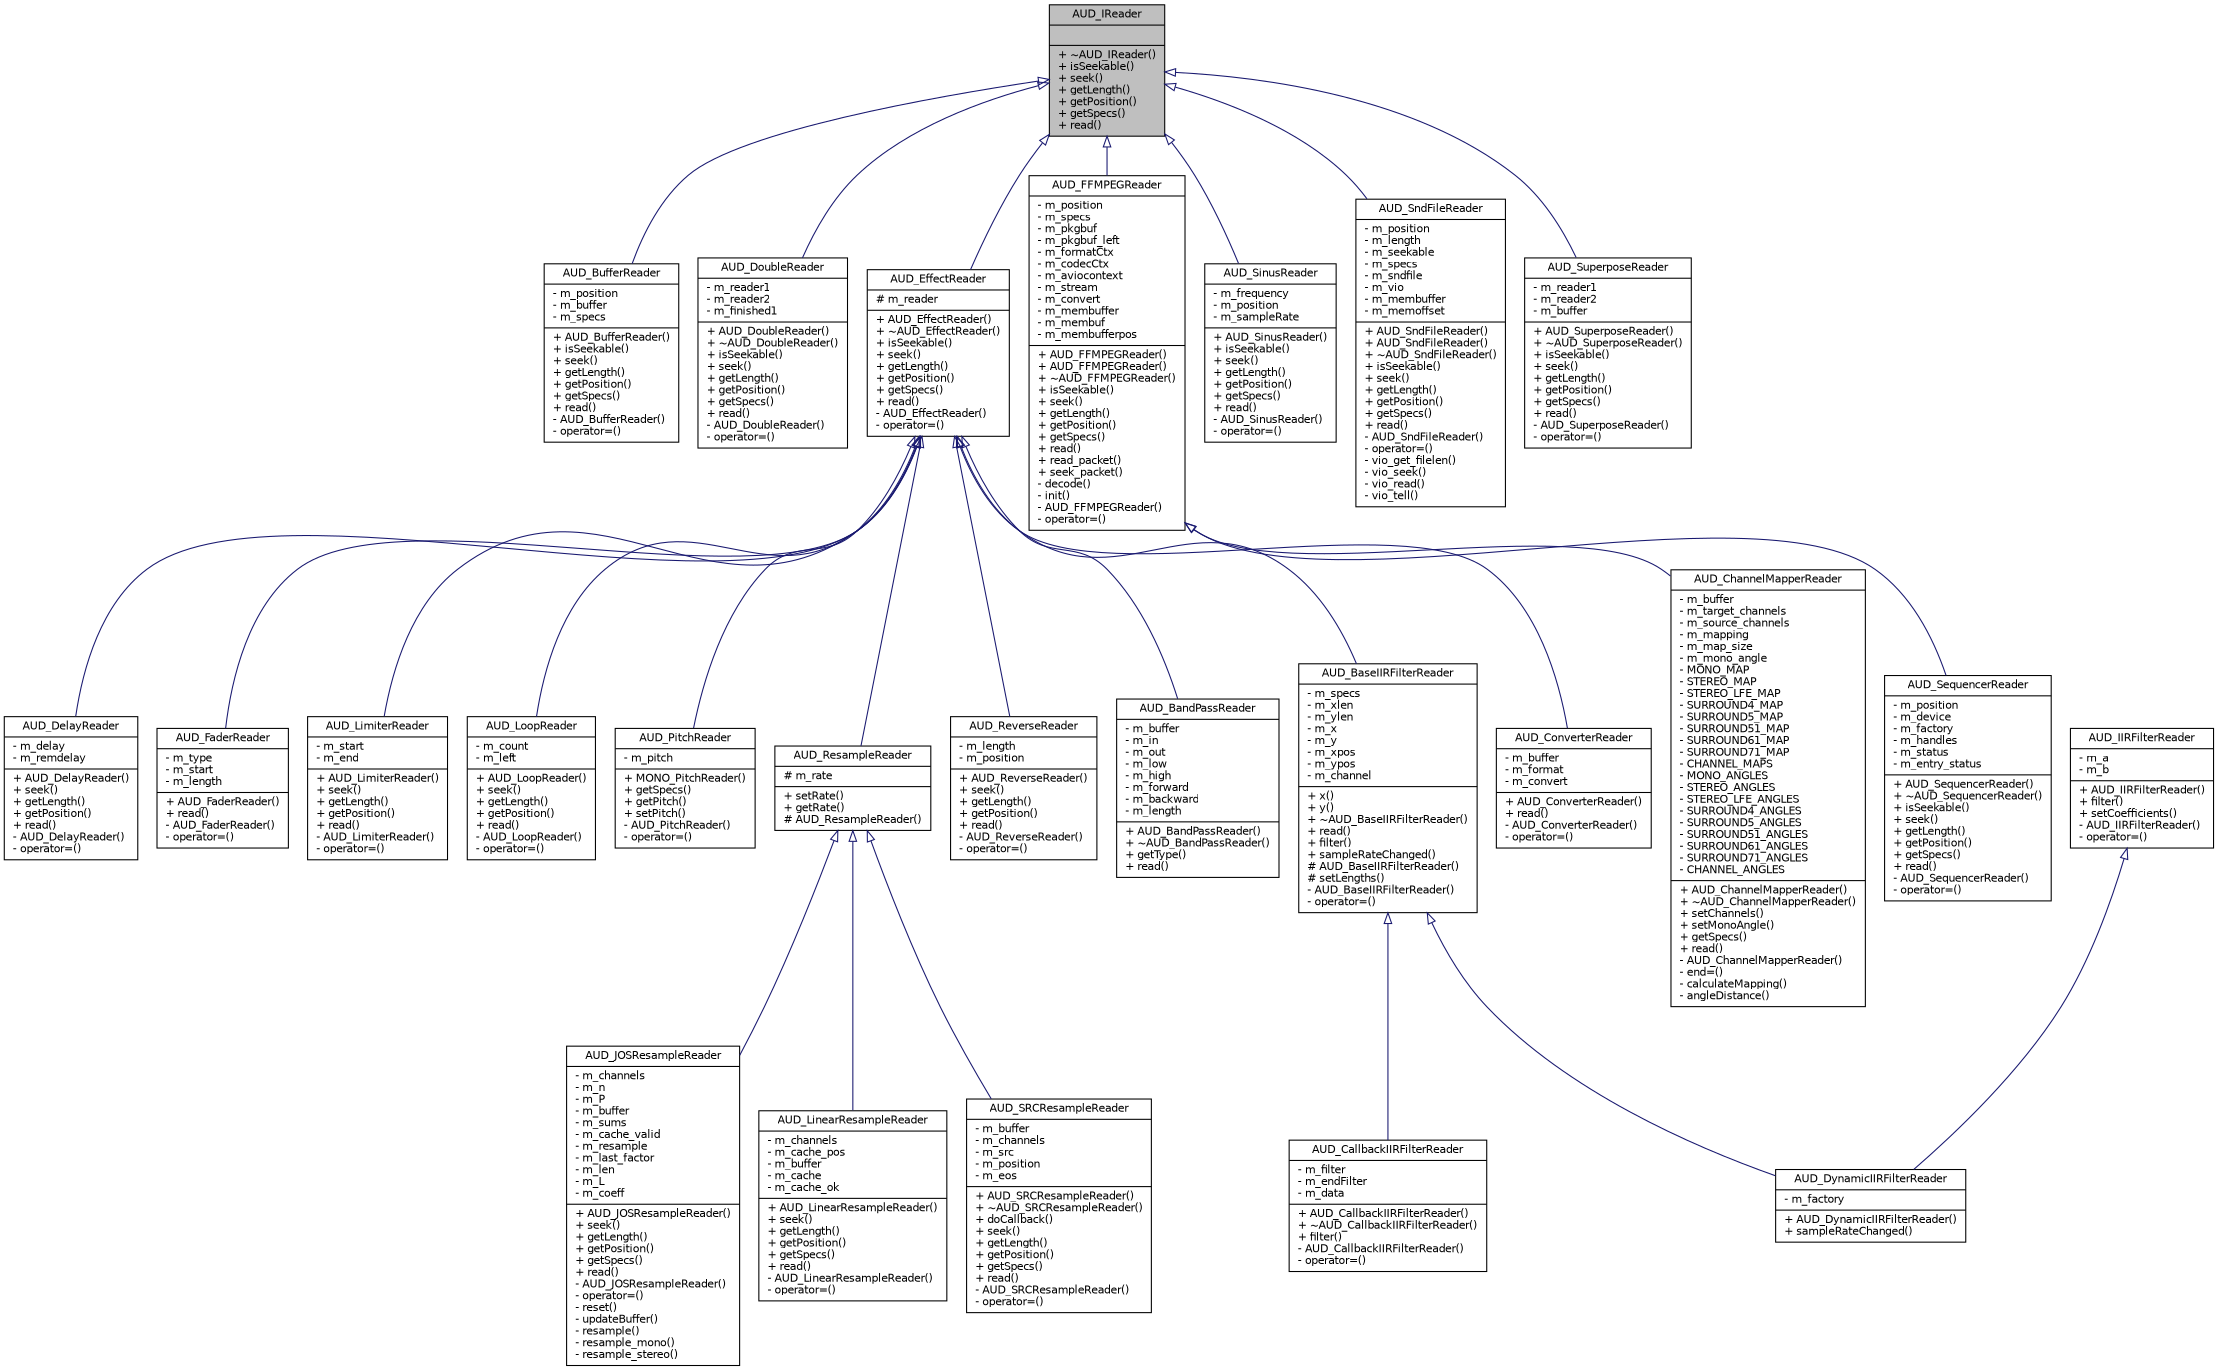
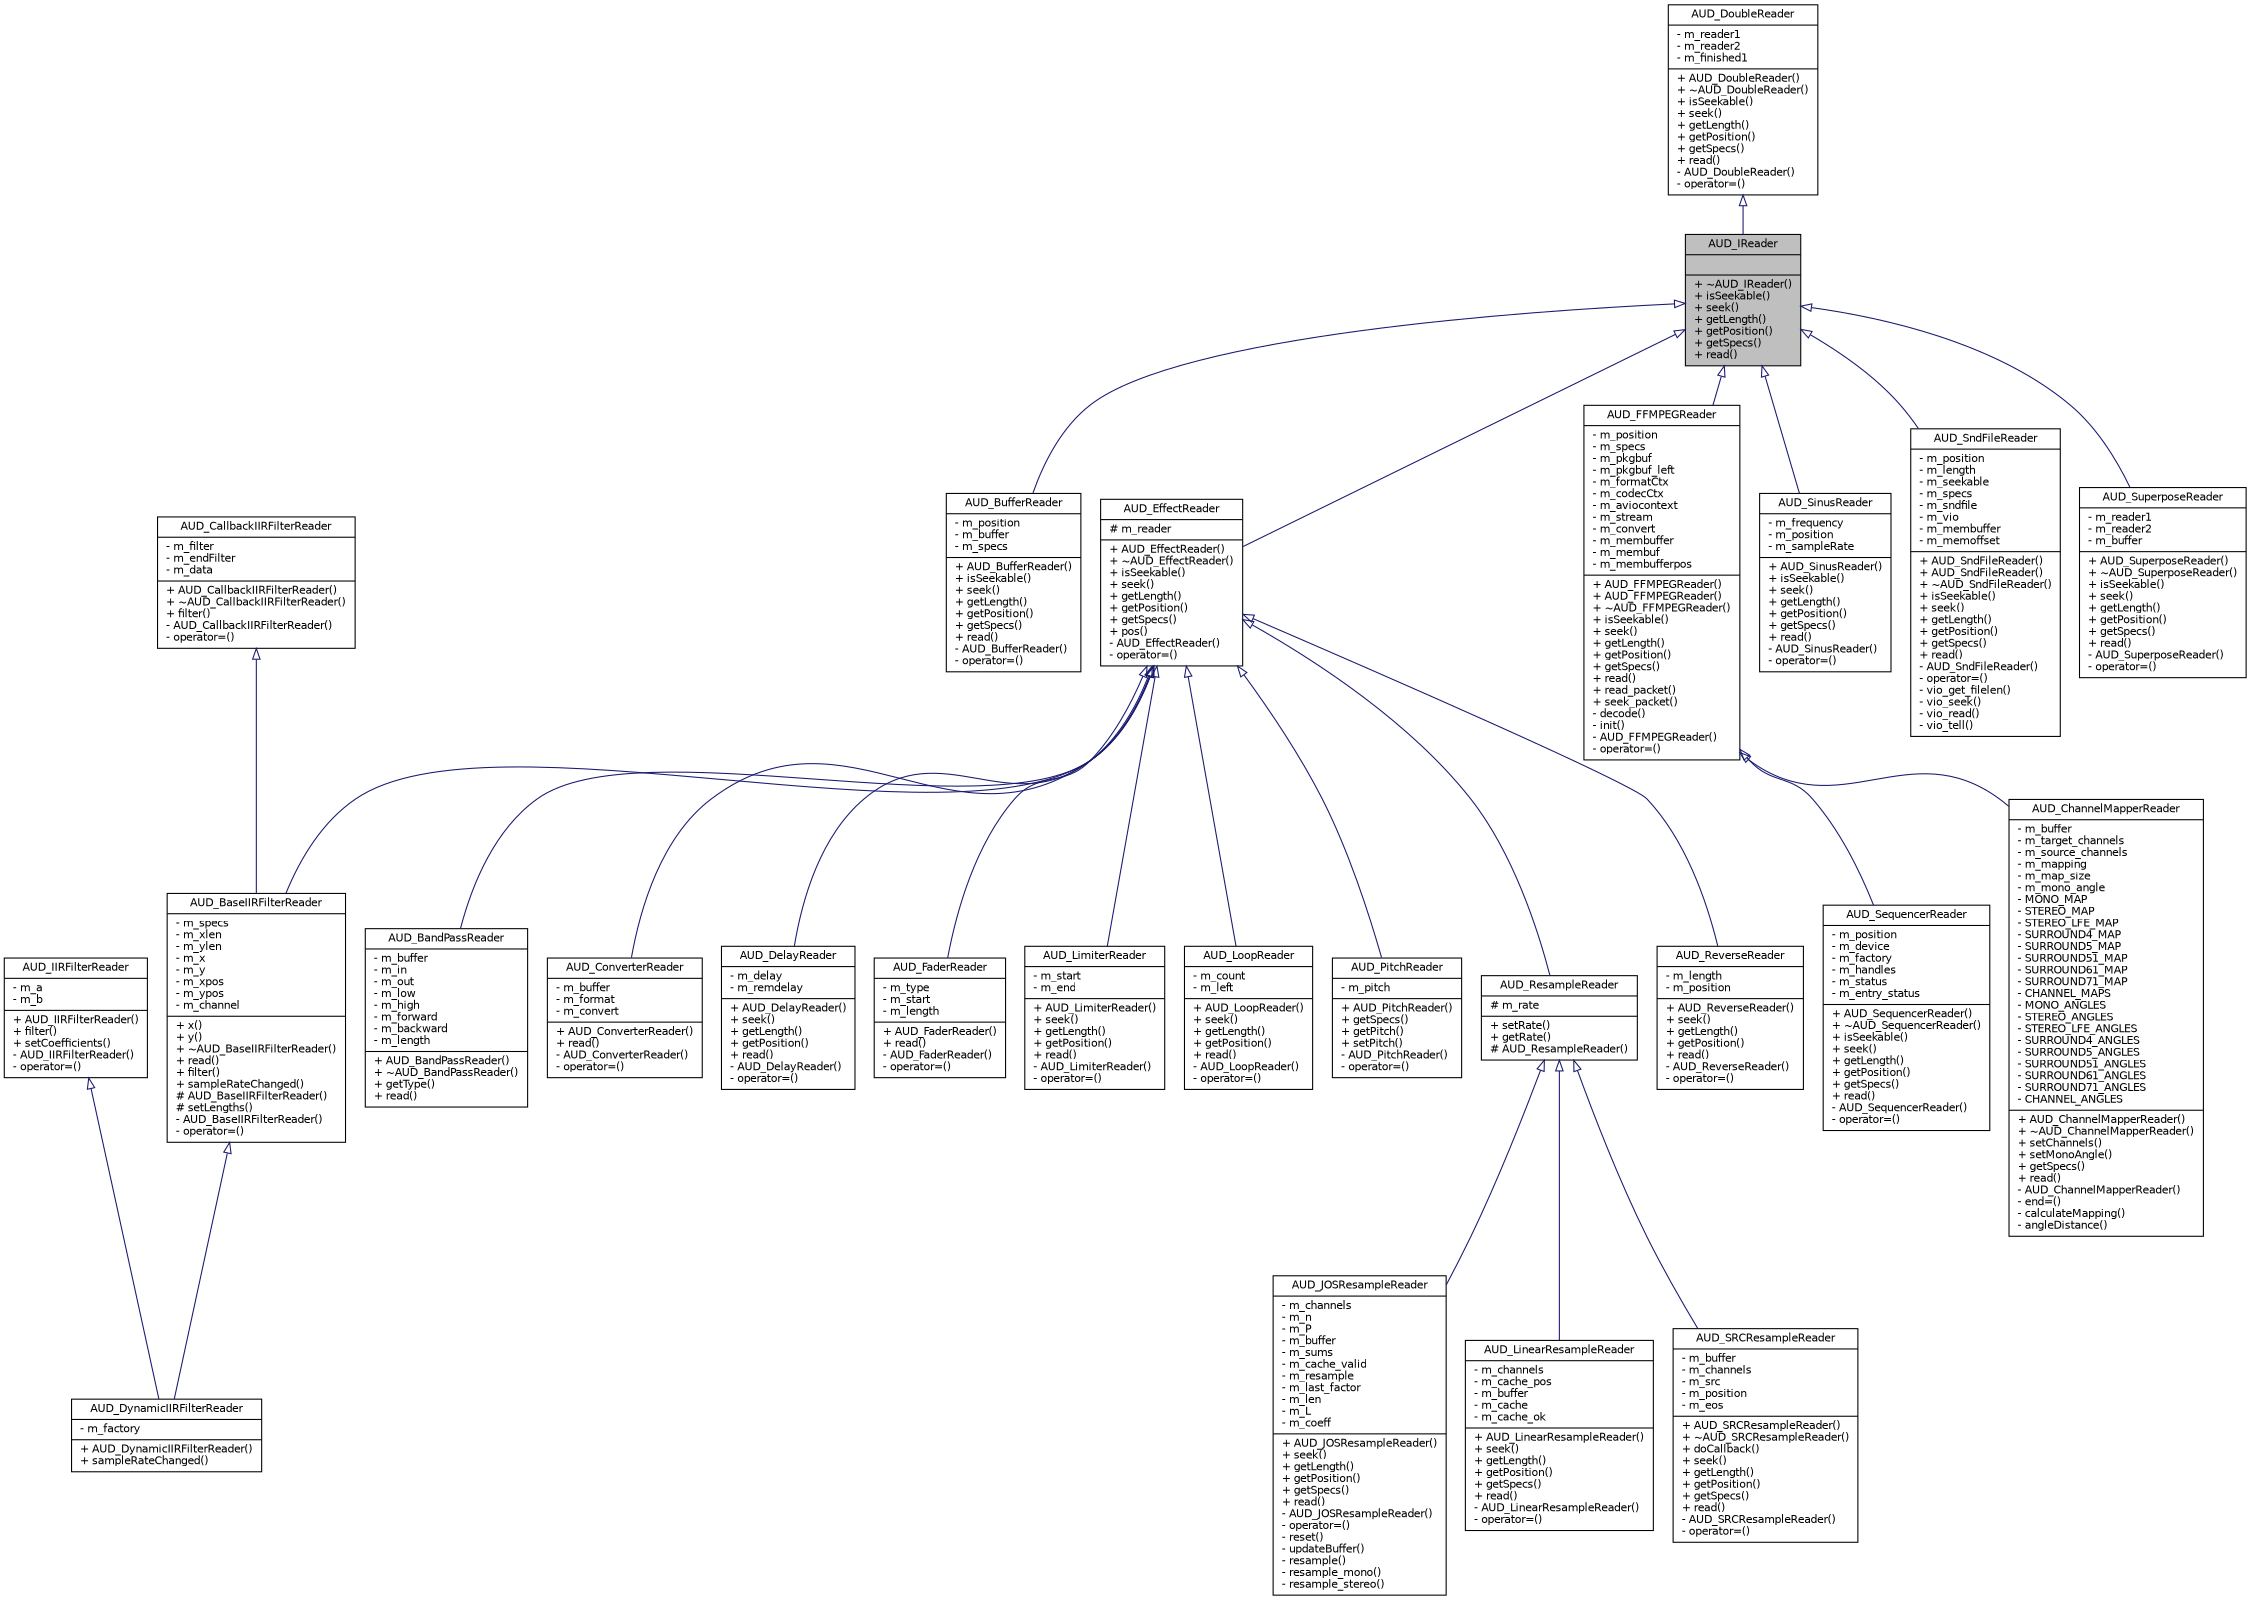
(898, 143) -> (1743, 220)
(898, 402) -> (1129, 632)
(685, 779) -> (1397, 1008)
(1388, 1032) -> (256, 776)
